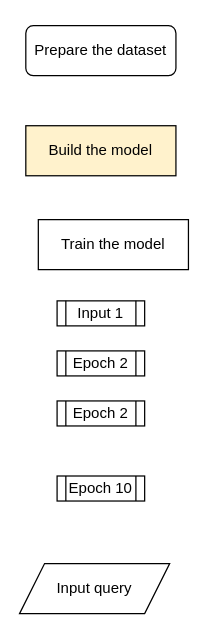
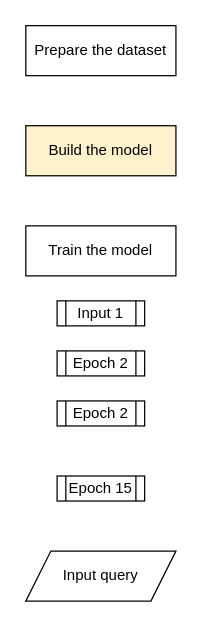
(101, 51) -> (101, 51)
(113, 244) -> (101, 251)
(101, 488) -> (101, 488)
(94, 588) -> (101, 576)
